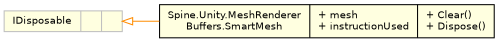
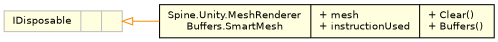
(456, 26) -> (456, 26)
